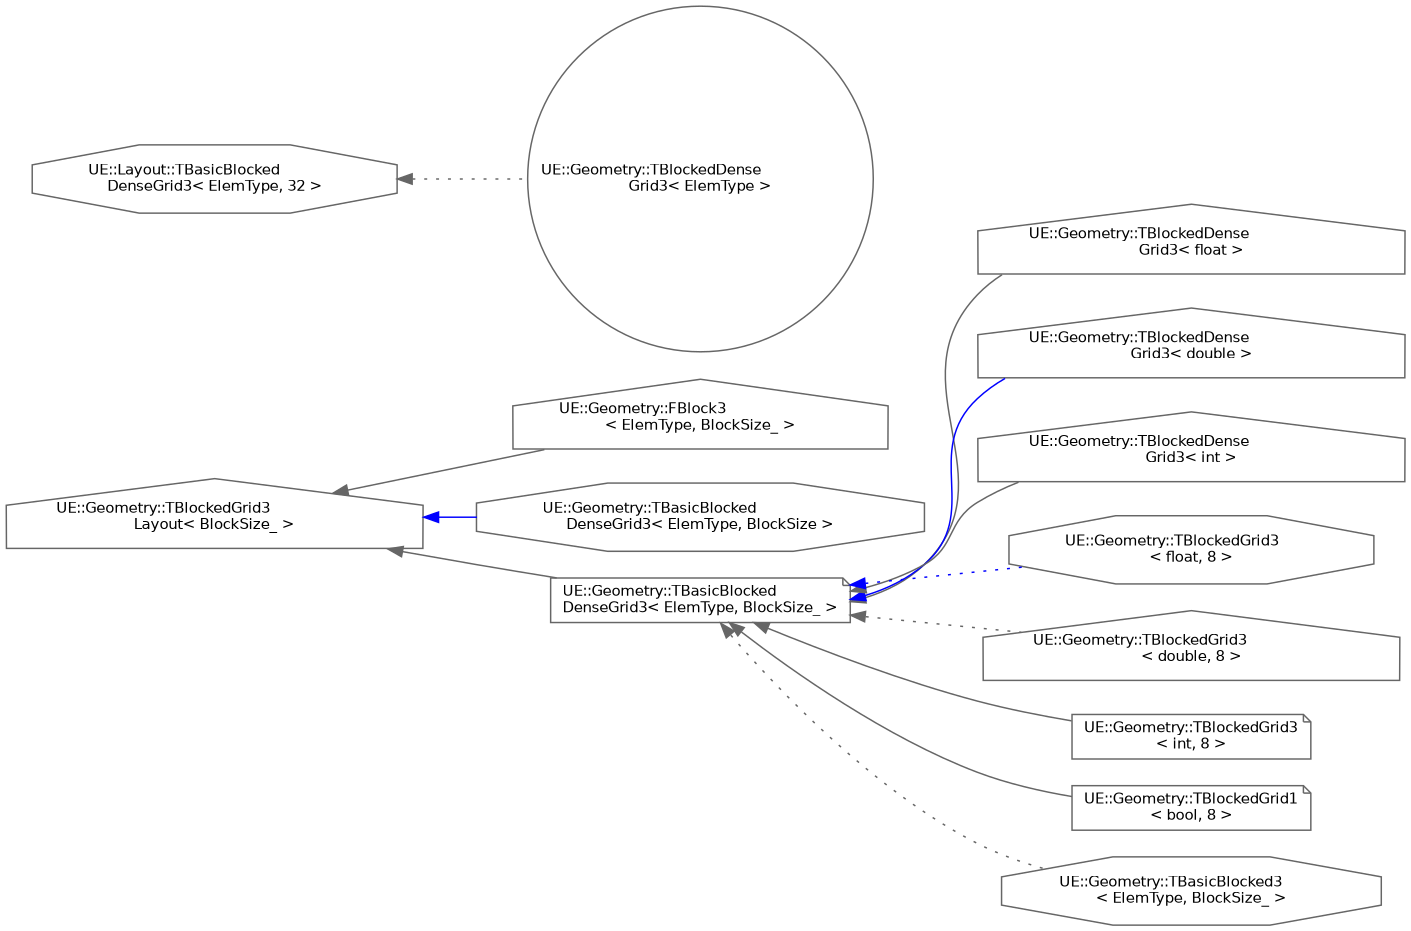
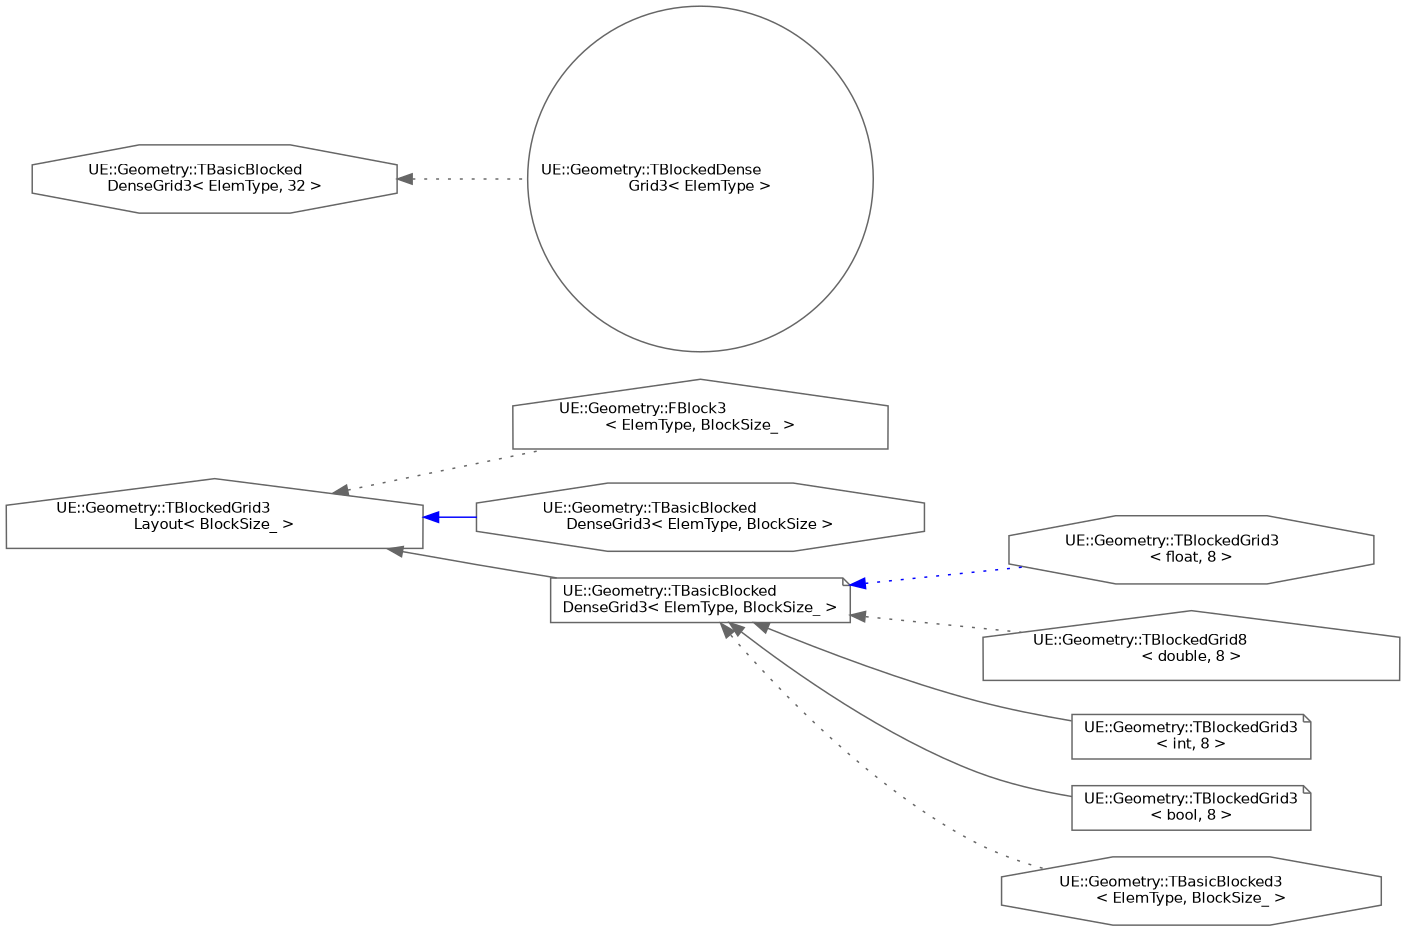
(215, 179) -> (215, 179)
(1191, 243) -> none
(1191, 347) -> none
(1191, 450) -> none
(446, 470) -> (446, 470)
(1191, 649) -> (1191, 649)
(1191, 808) -> (1191, 808)
